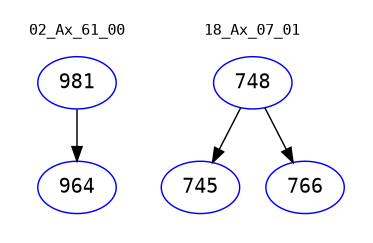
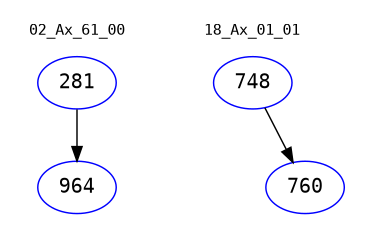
(253, 31) -> (253, 31)
(77, 83) -> (77, 83)
(200, 187) -> none
(305, 187) -> (305, 187)
